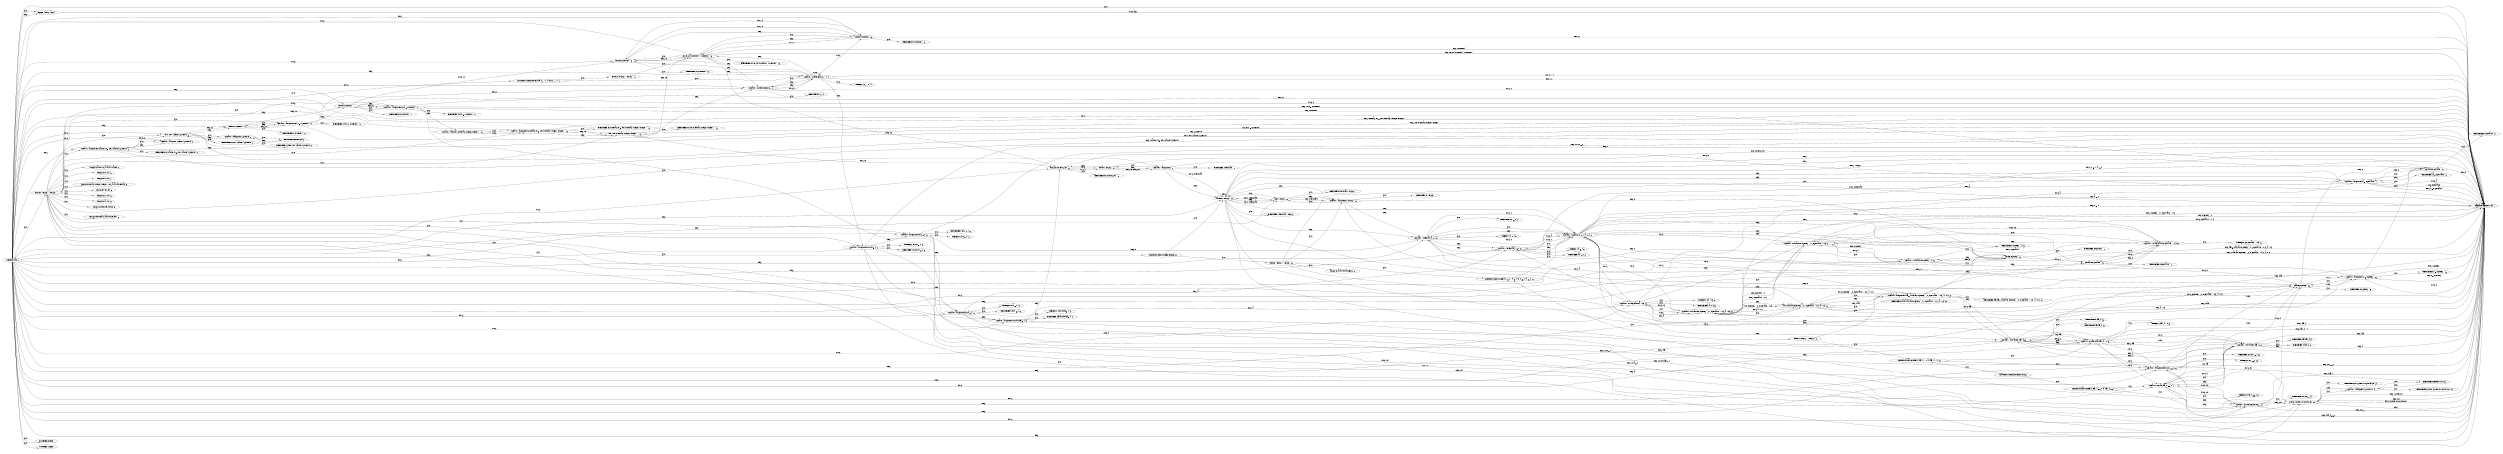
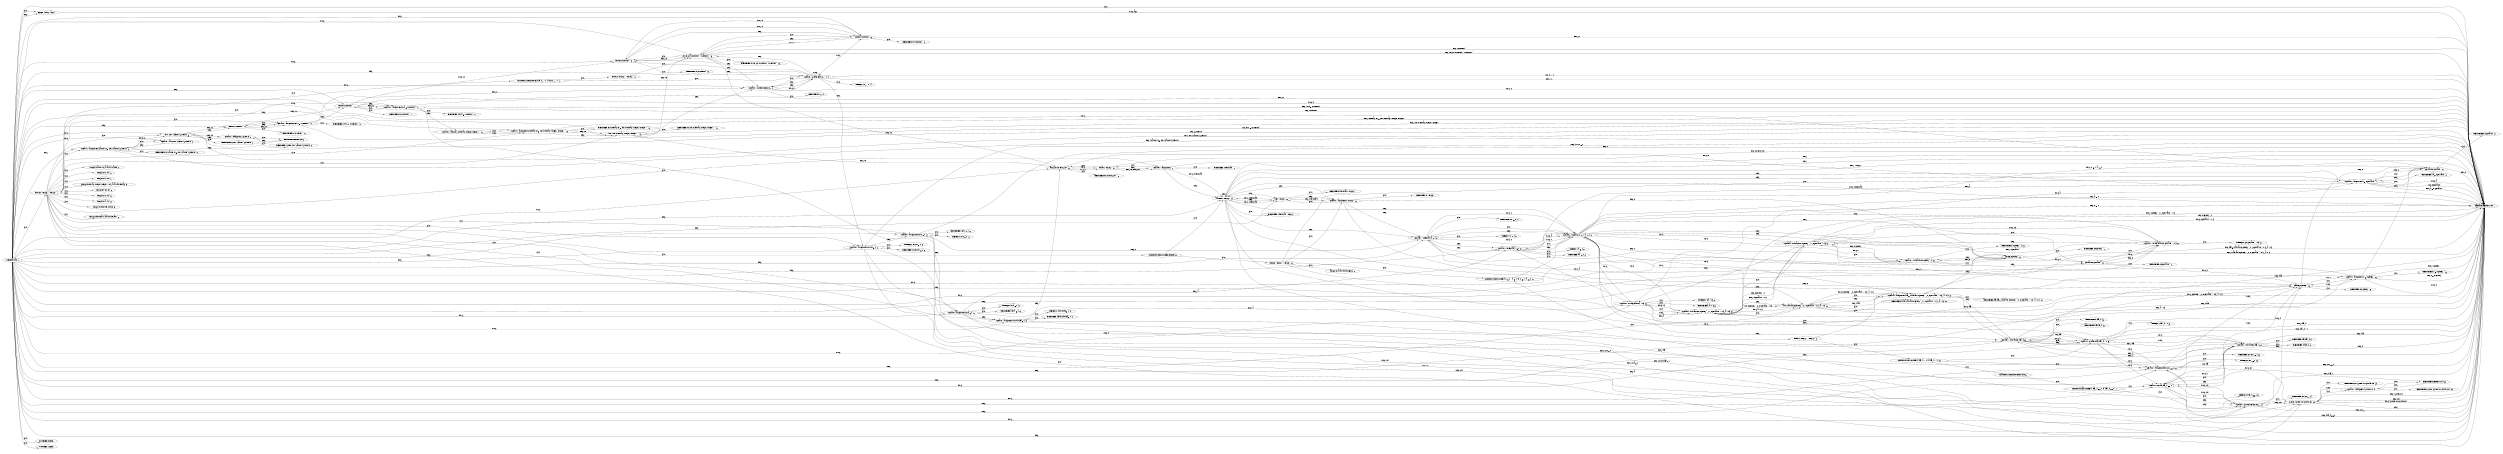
(210, 135) -> (210, 135)
(1794, 224) -> (1749, 244)
